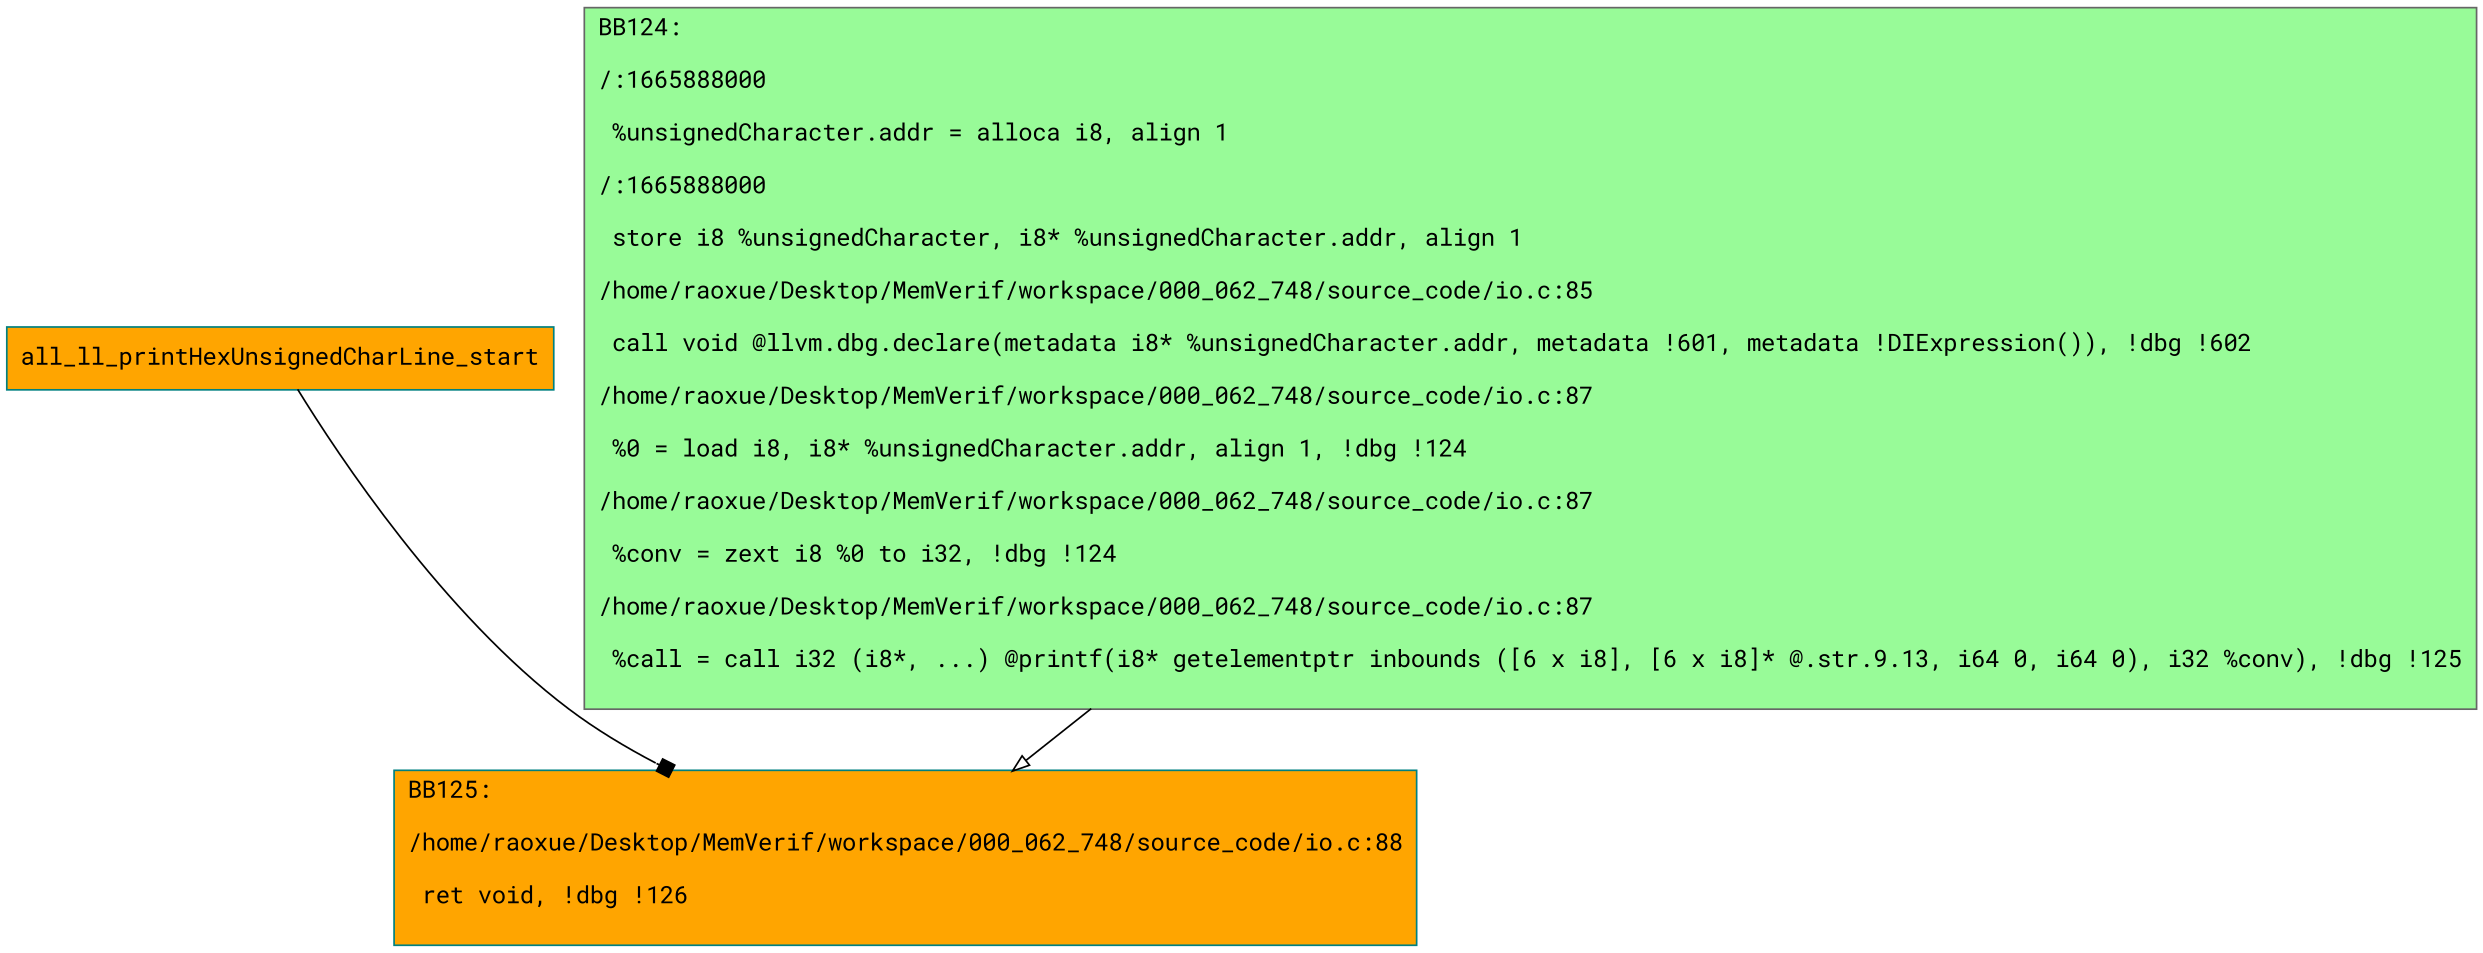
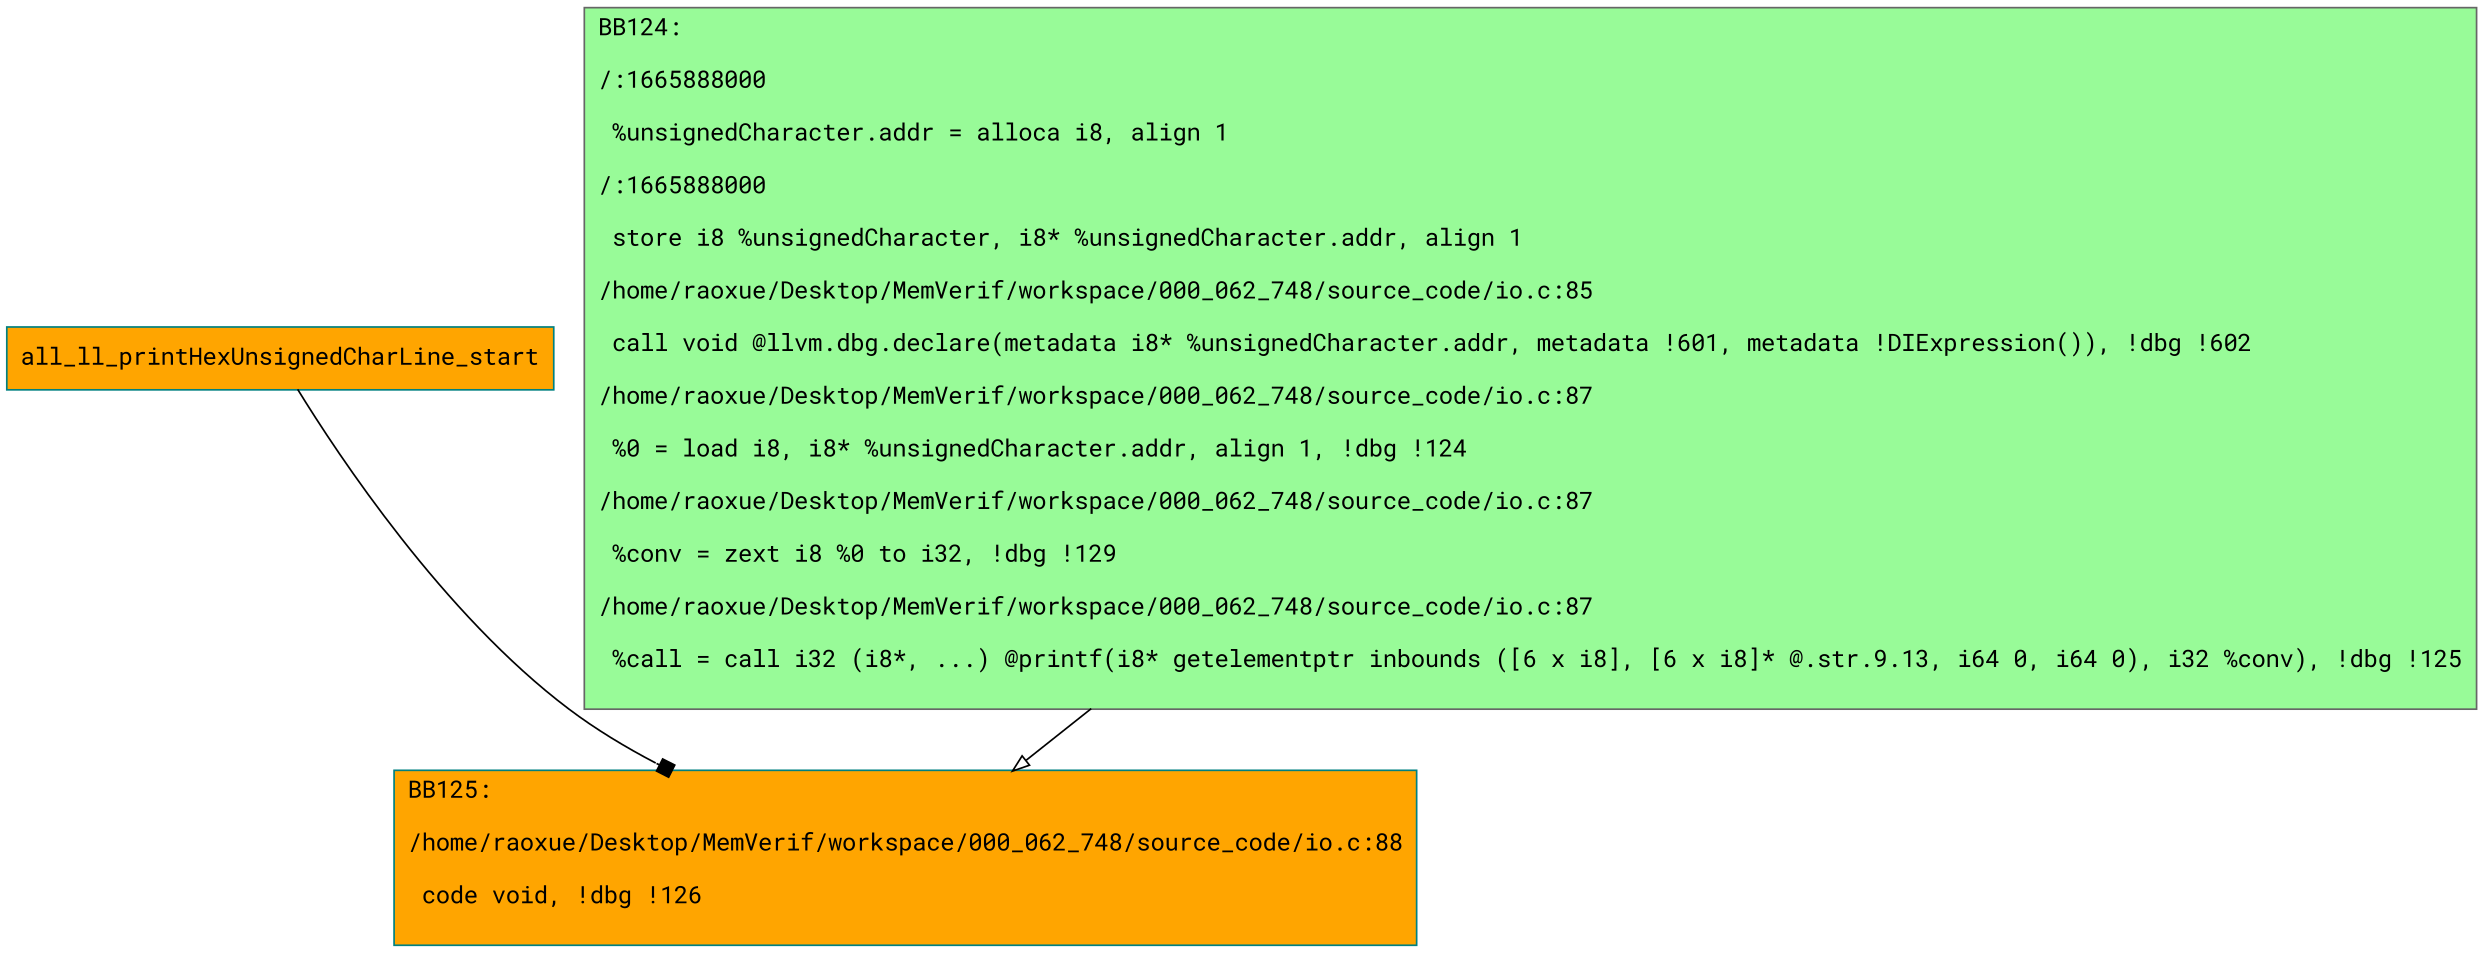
(858, 555) -> (858, 555)
(549, 896) -> (555, 896)
